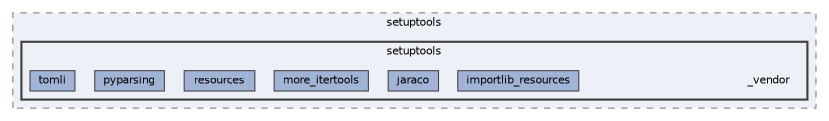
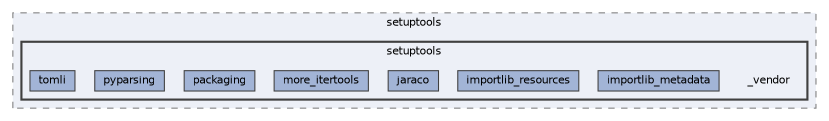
(220, 81) -> (220, 81)
none -> (659, 81)
